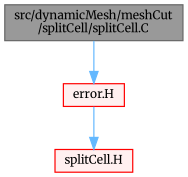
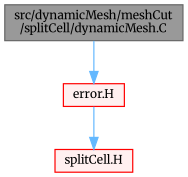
(94, 23) -> (94, 23)
